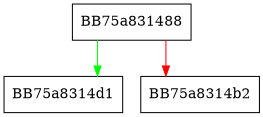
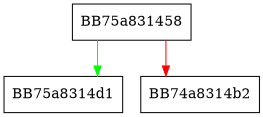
(132, 22) -> (132, 22)
(200, 95) -> (200, 95)
